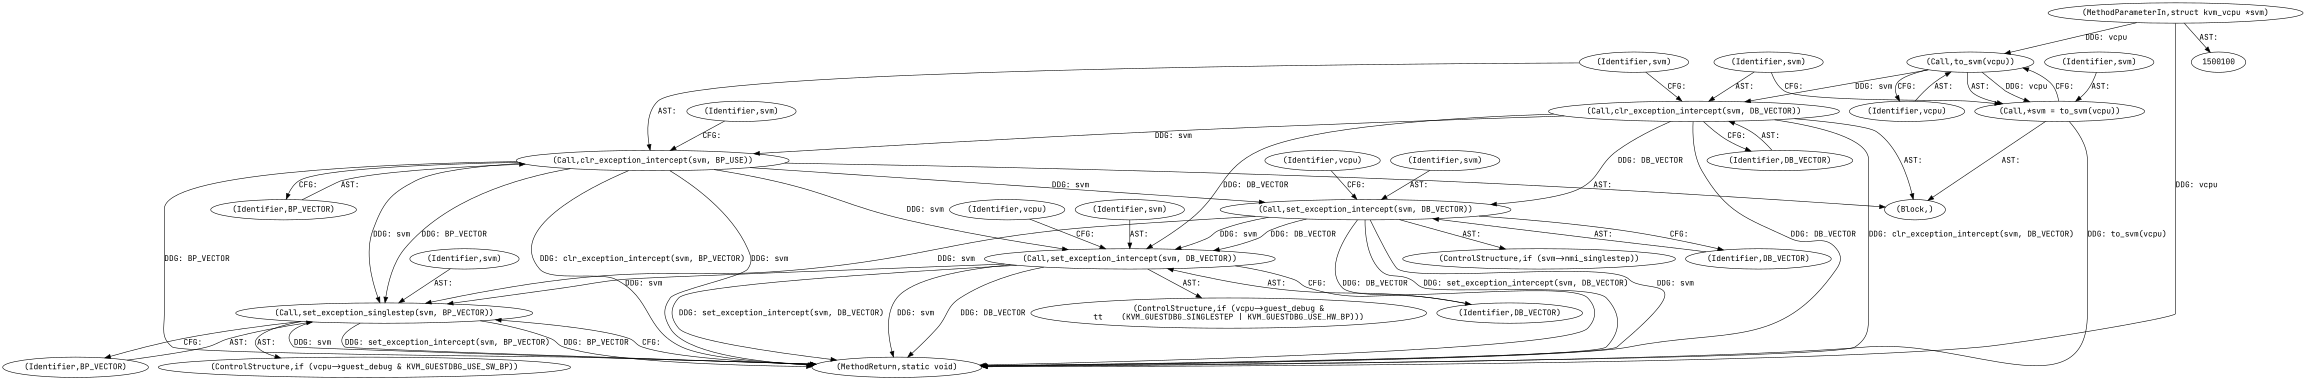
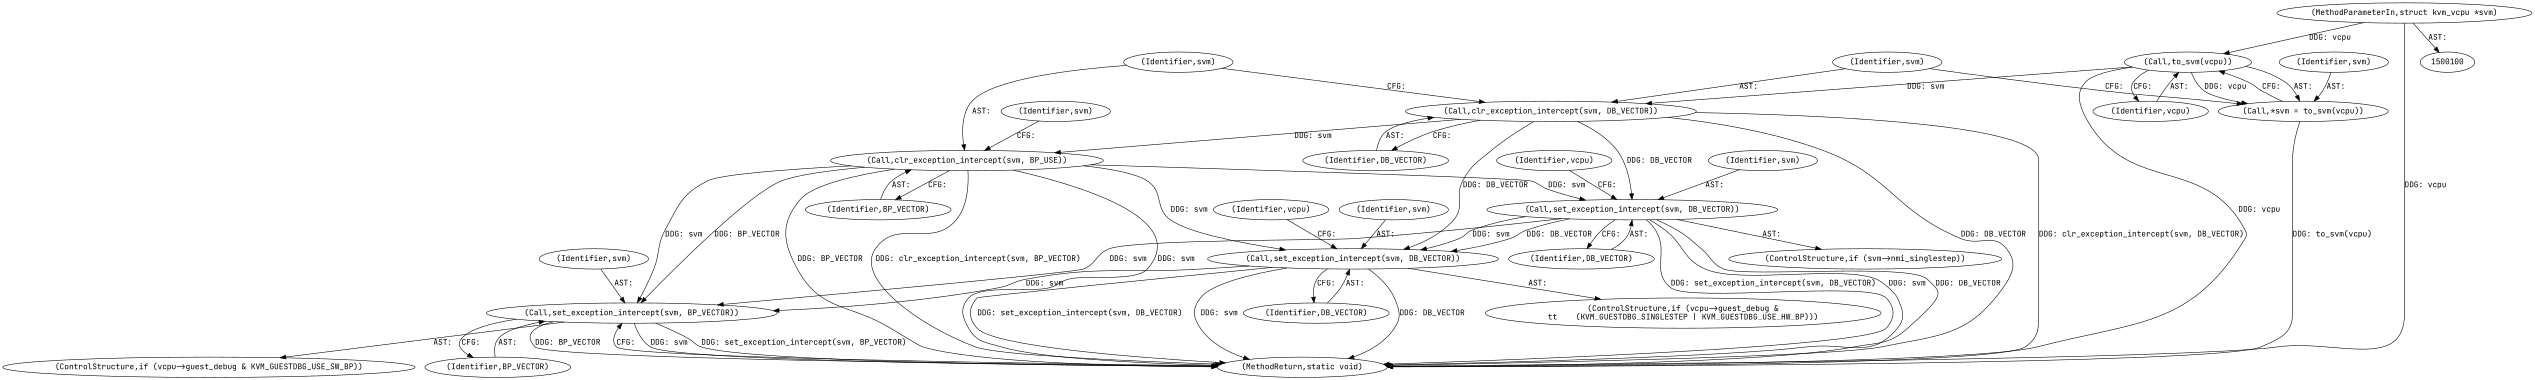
(1915, 210) -> none
(384, 313) -> (632, 313)
none -> (2045, 345)
